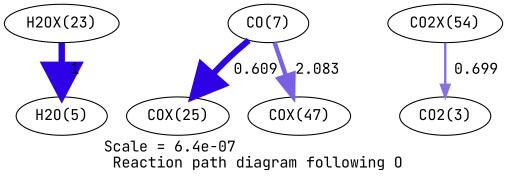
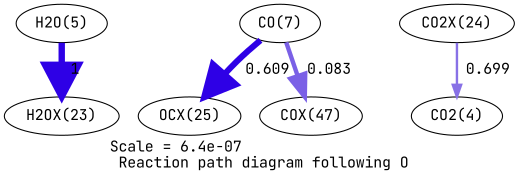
(445, 23) -> (457, 23)
(62, 54) -> (62, 54)
(313, 70) -> (325, 70)
(178, 116) -> (190, 116)
(445, 116) -> (457, 116)
